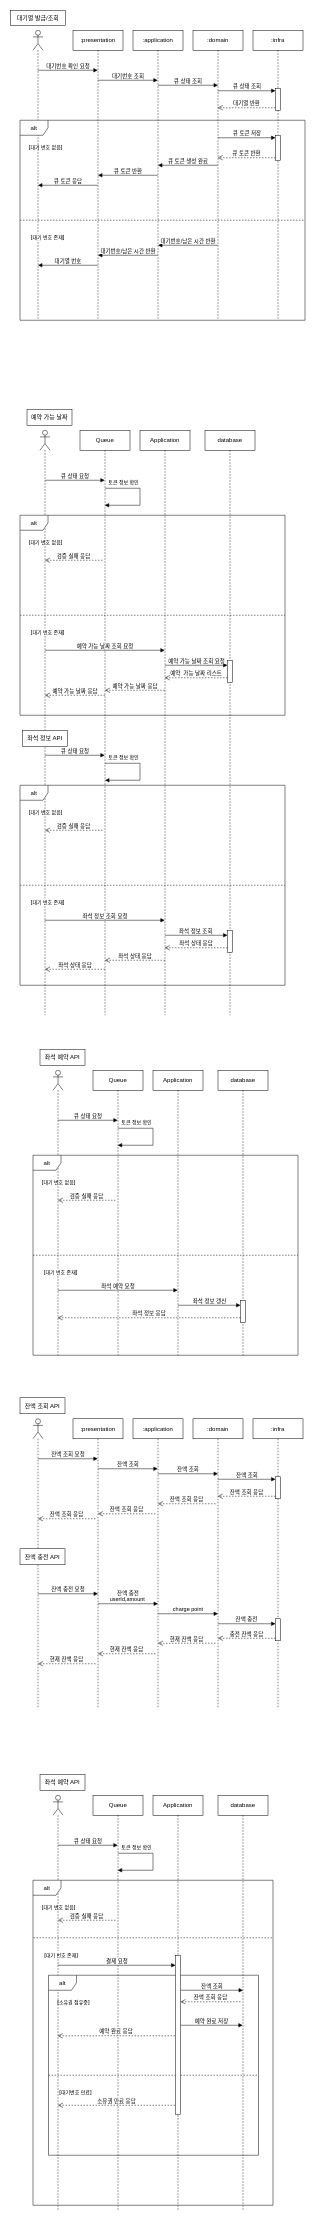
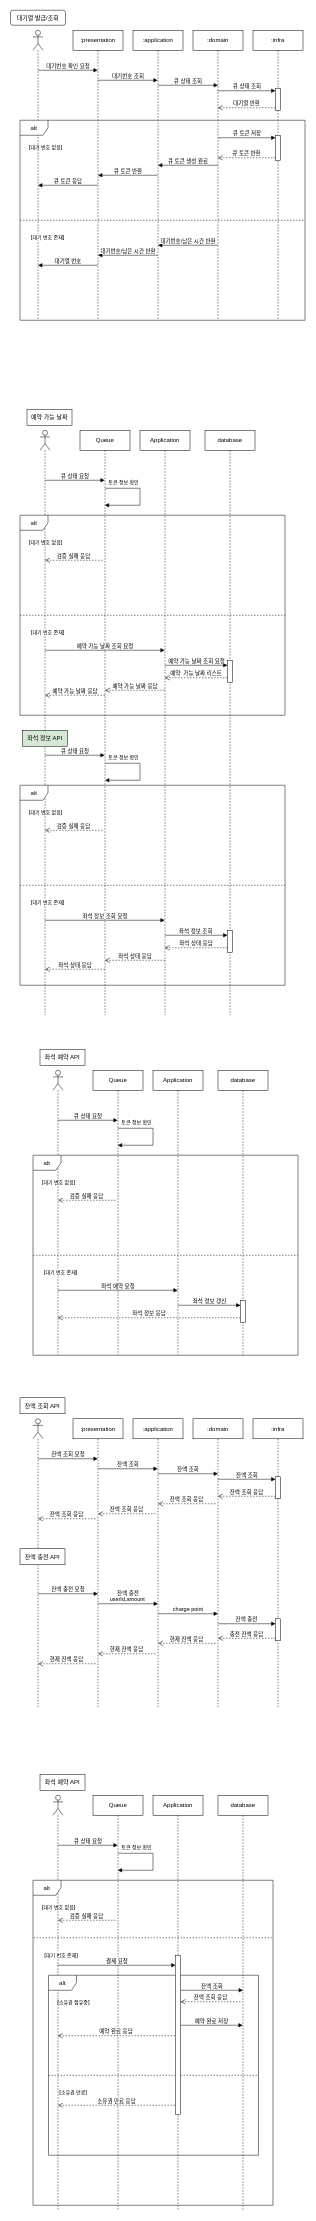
(38, 18) -> (38, 18)
(45, 738) -> (45, 738)
(82, 2092) -> (79, 2092)
